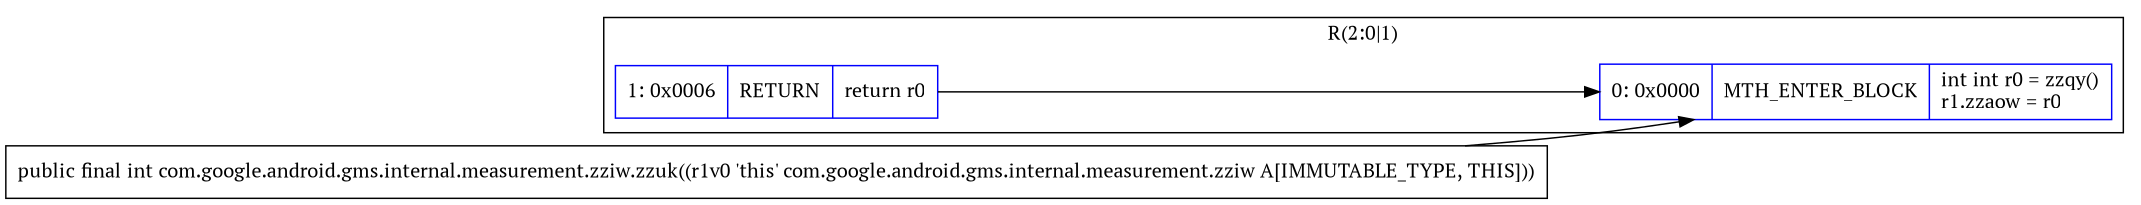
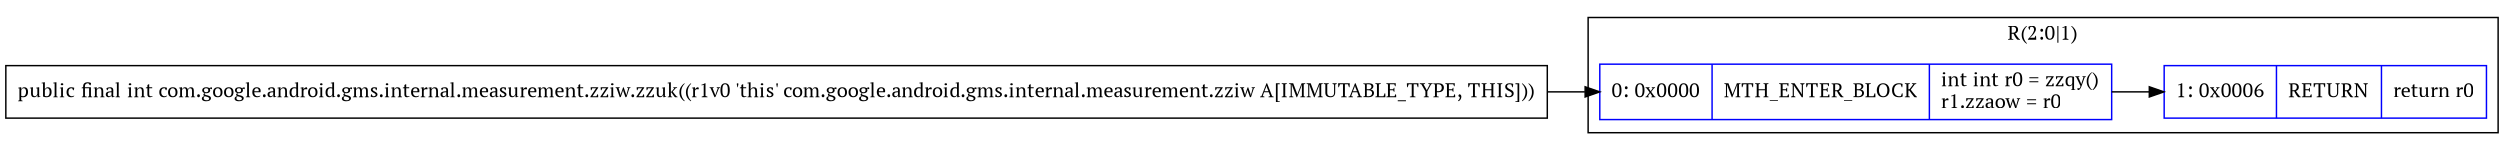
(1261, 92) -> (2130, 92)
